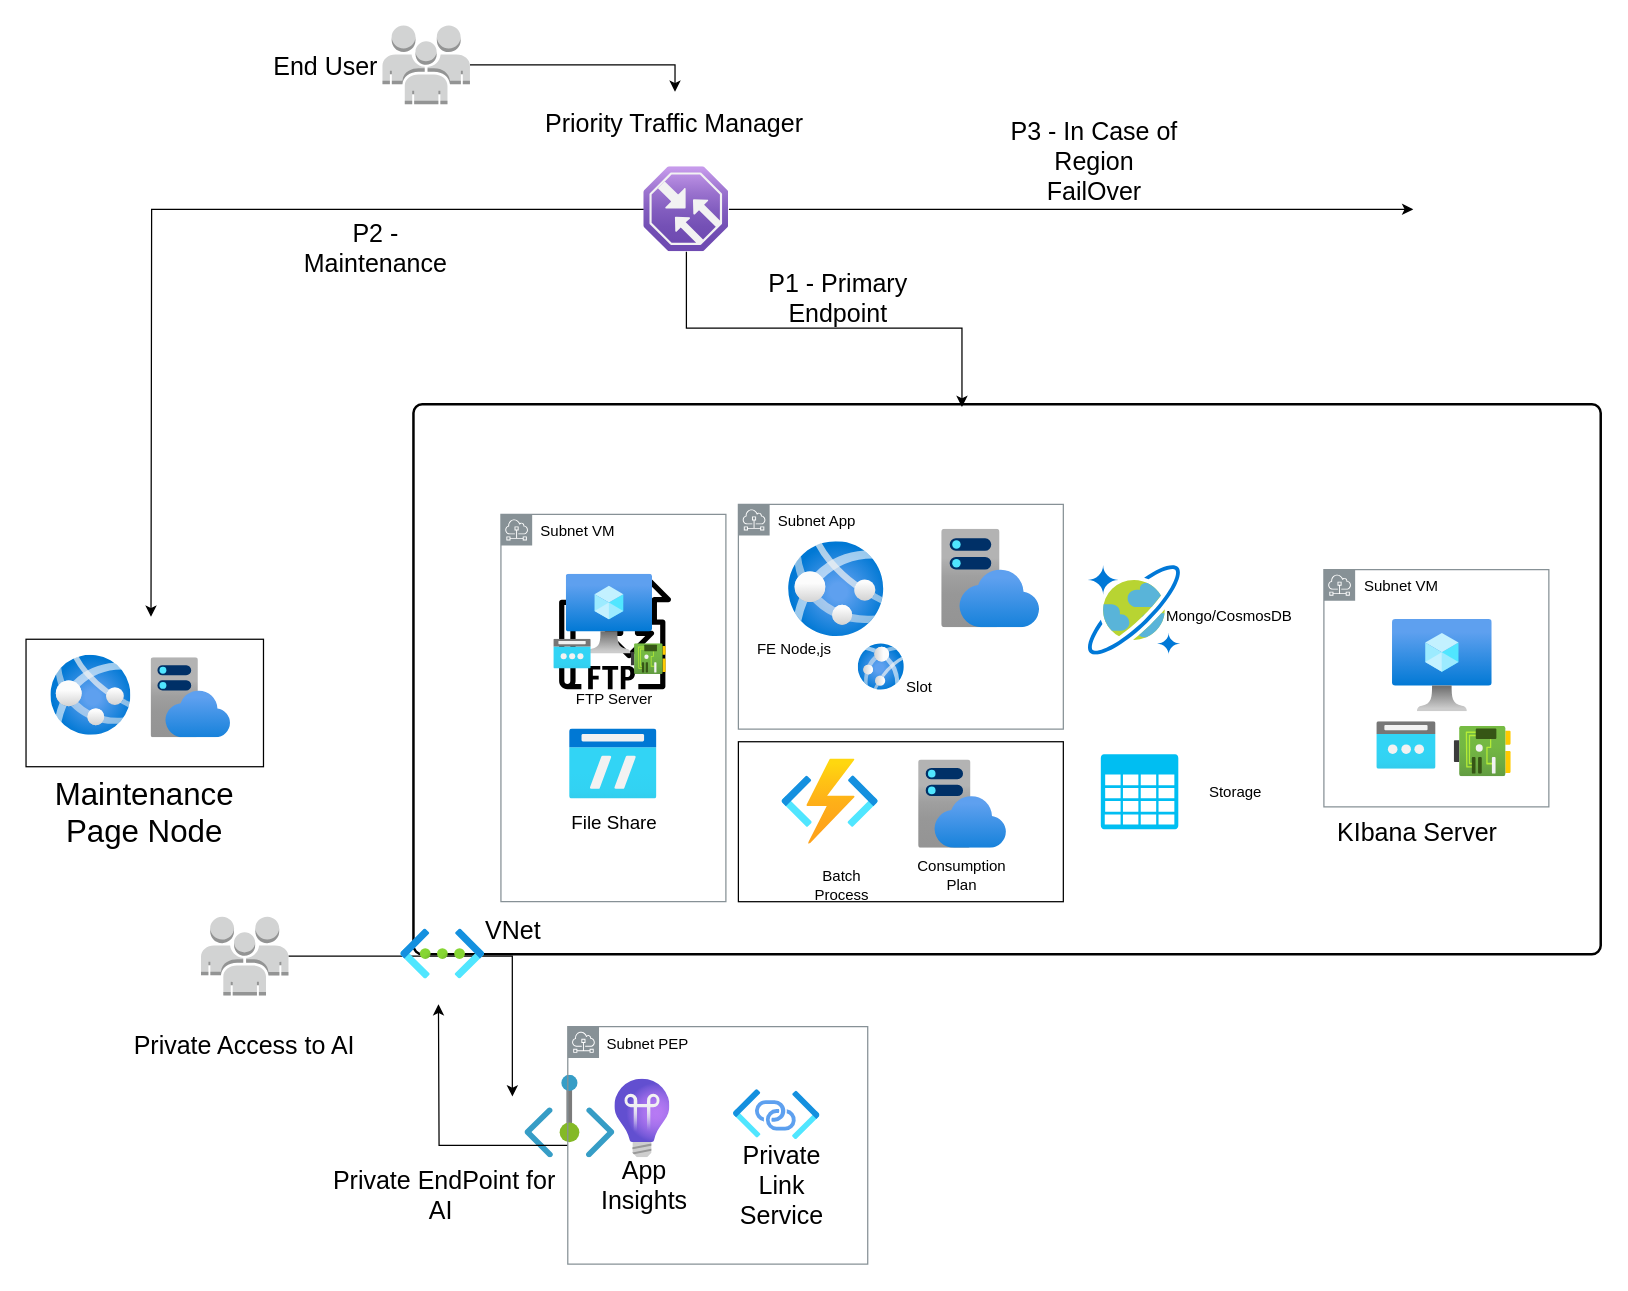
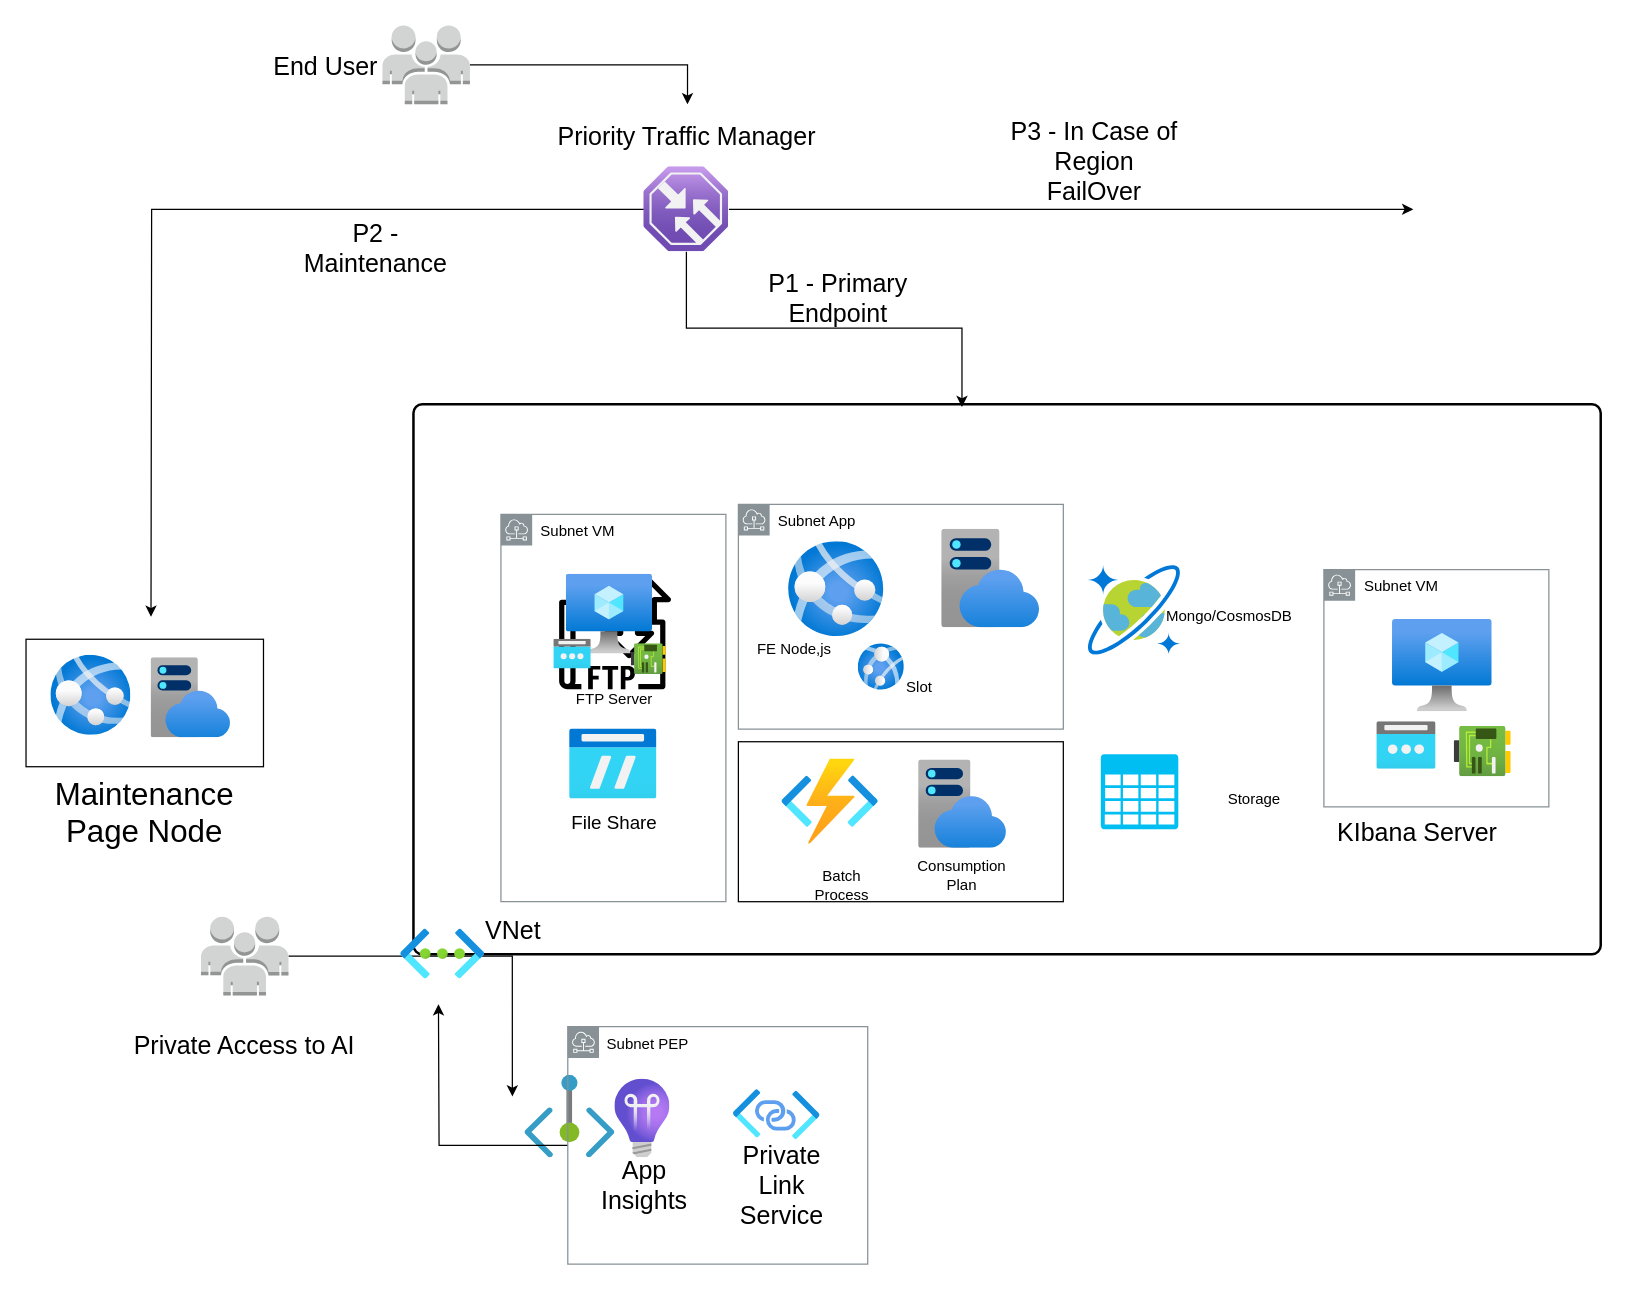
(675, 123) -> (687, 136)
(1236, 793) -> (1254, 799)
(445, 1194) -> none
